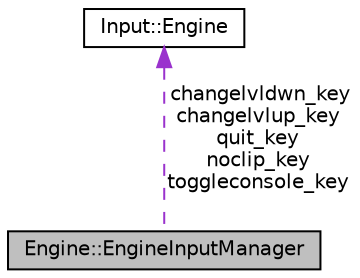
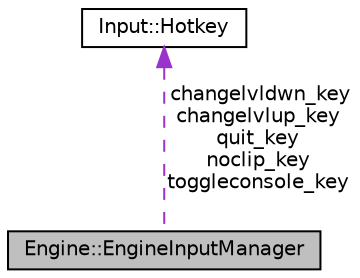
(164, 28) -> (164, 28)
